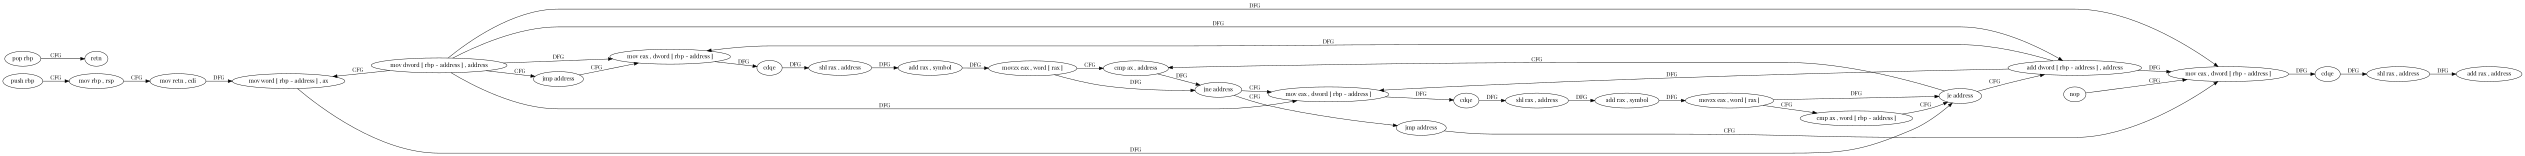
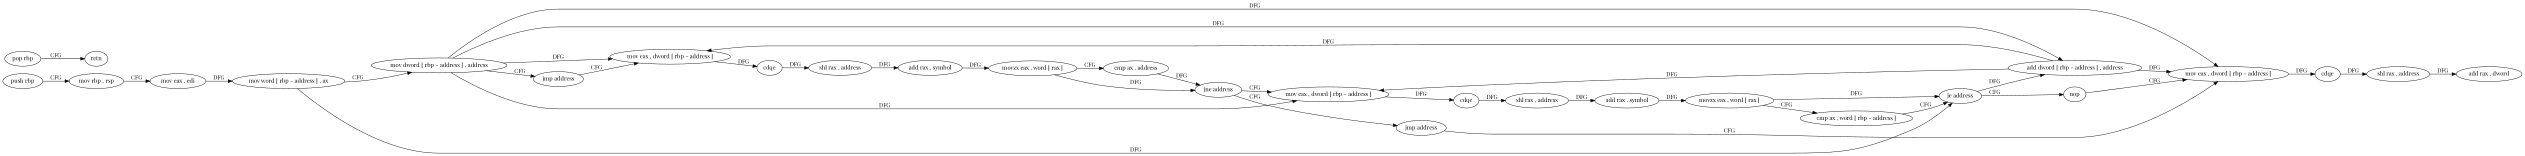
(1560, 63) -> (2021, 95)
(363, 73) -> (376, 79)
(2489, 74) -> (2489, 74)
(178, 81) -> (178, 81)
(1995, 82) -> (1995, 82)
